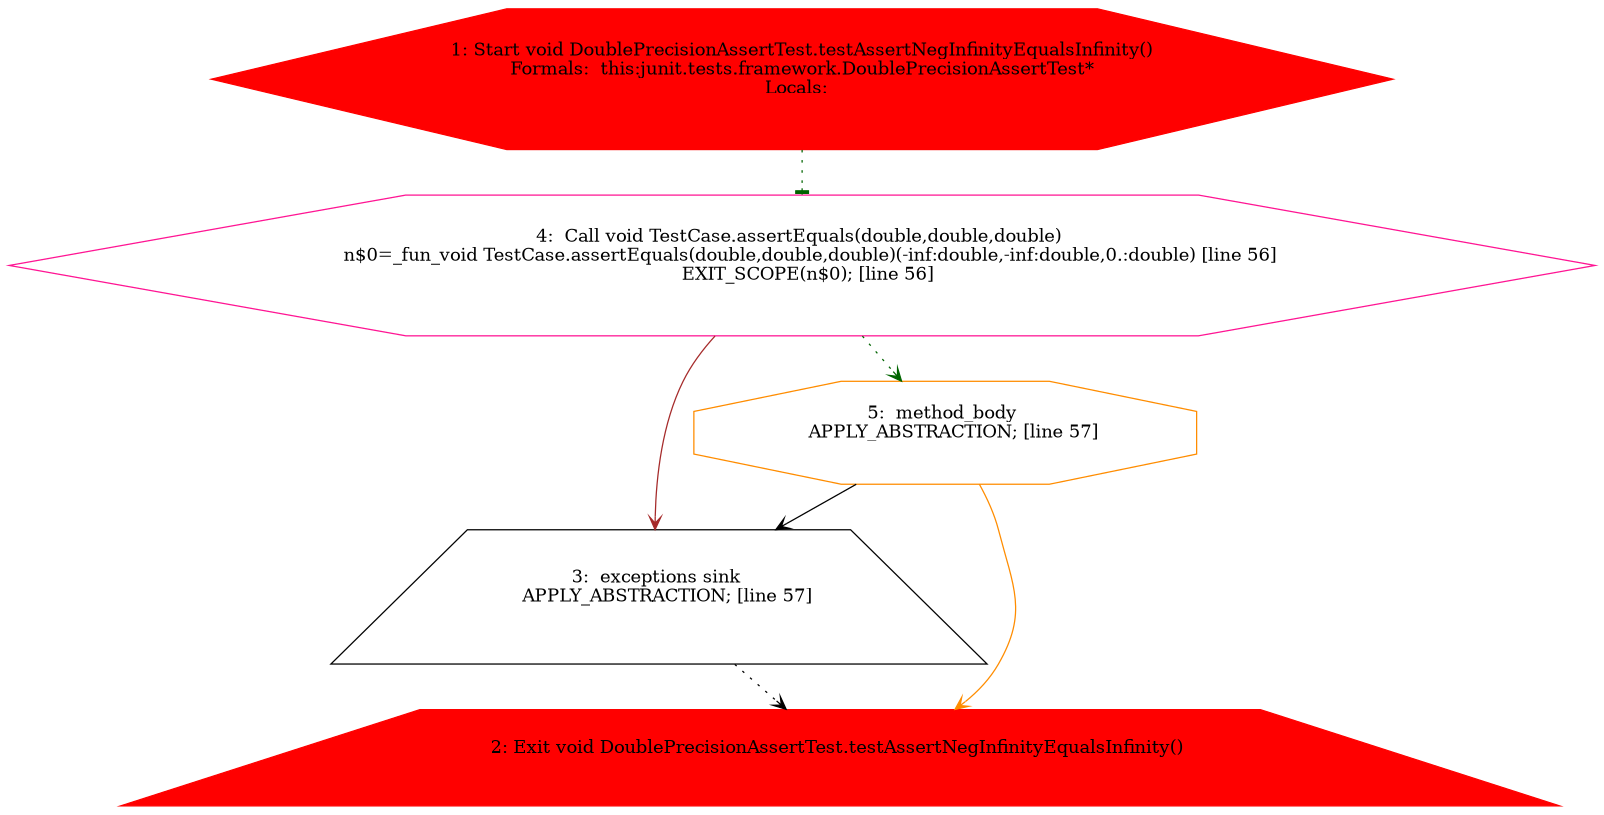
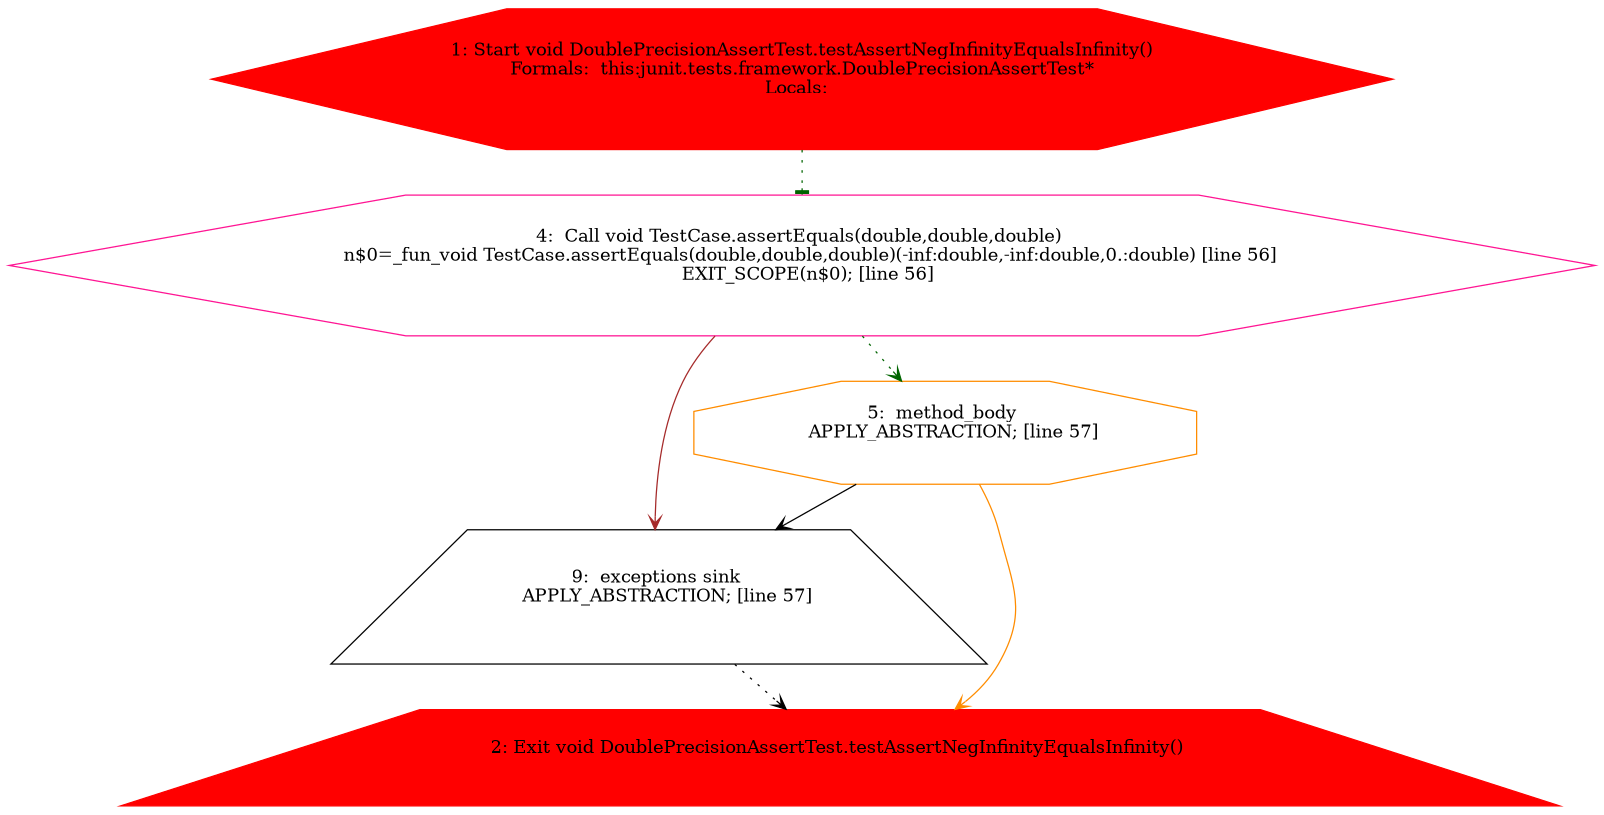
(659, 597) -> (659, 597)
